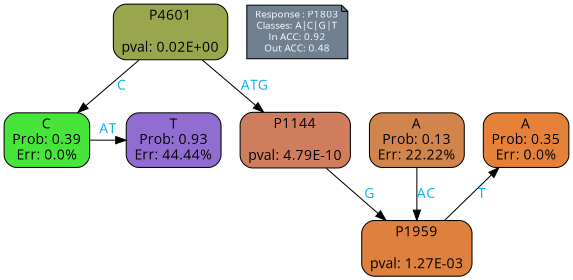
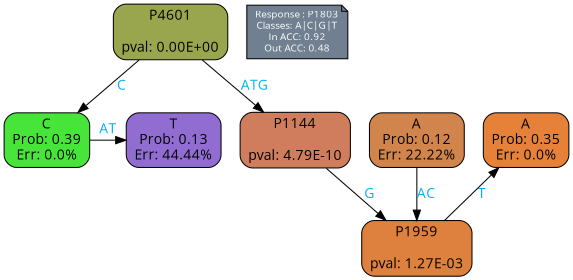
(171, 32) -> (171, 32)
(174, 140) -> (174, 140)
(417, 140) -> (417, 140)
